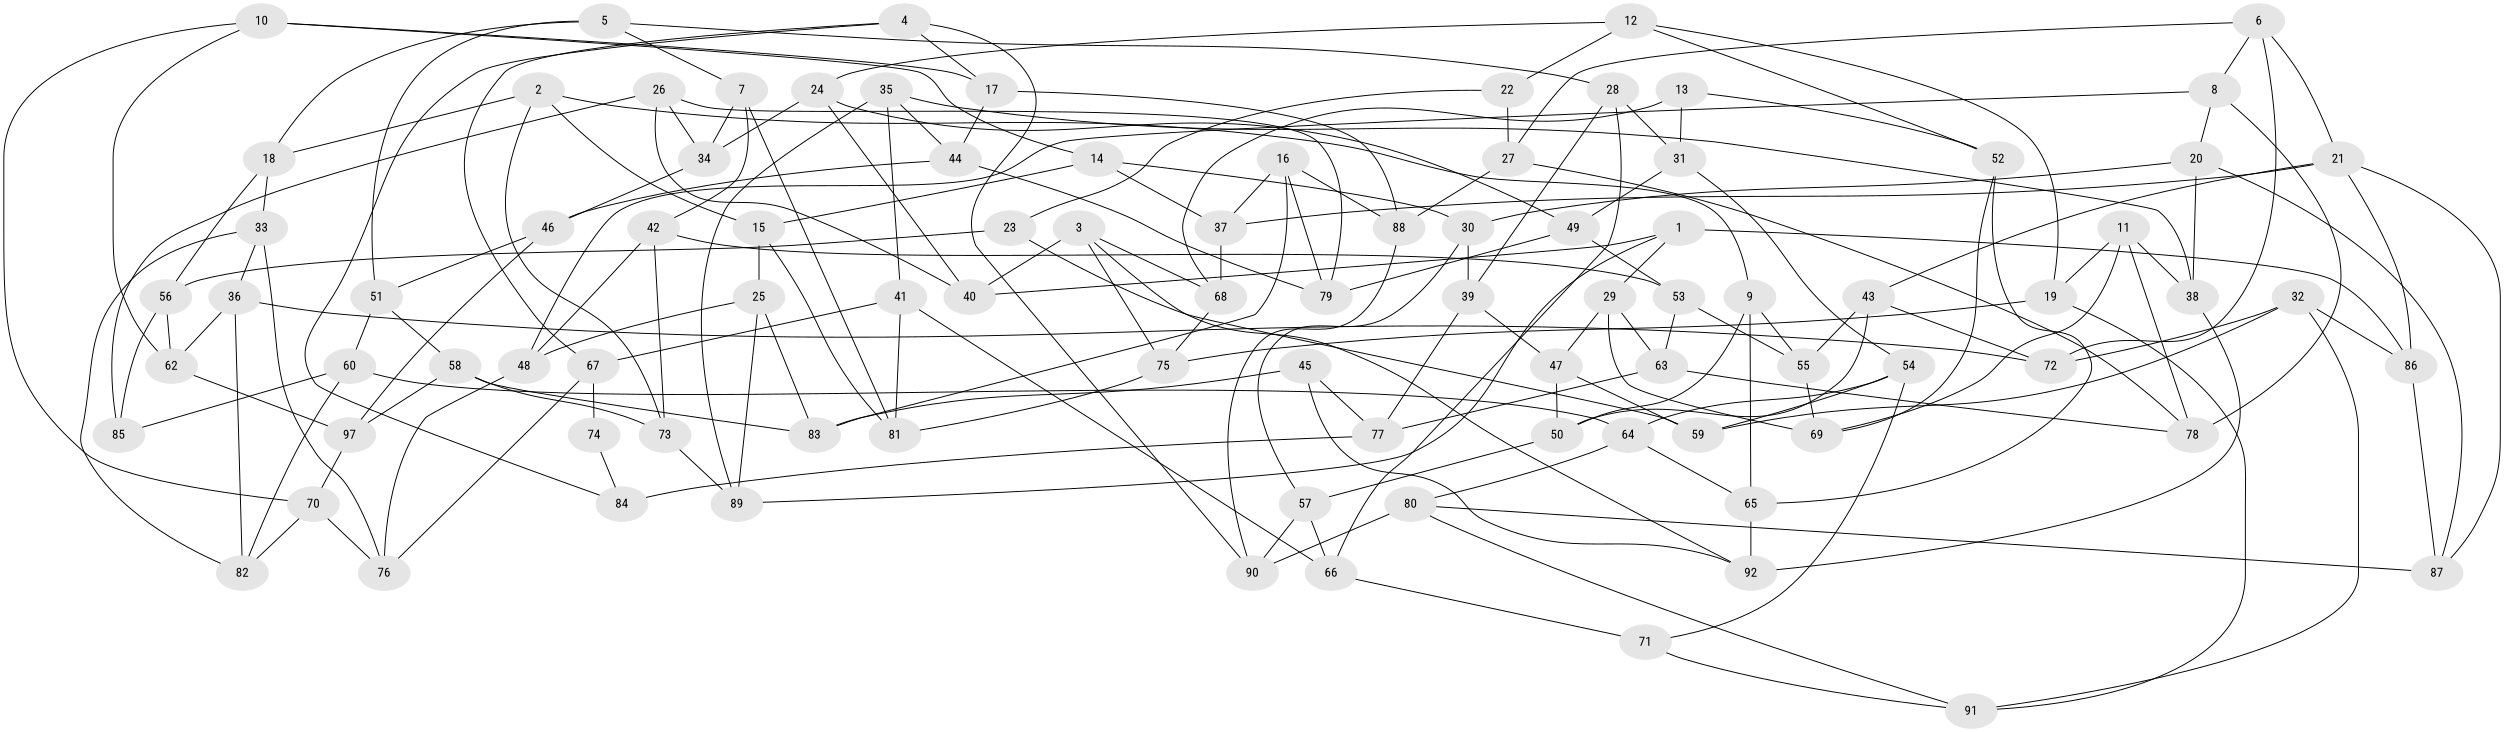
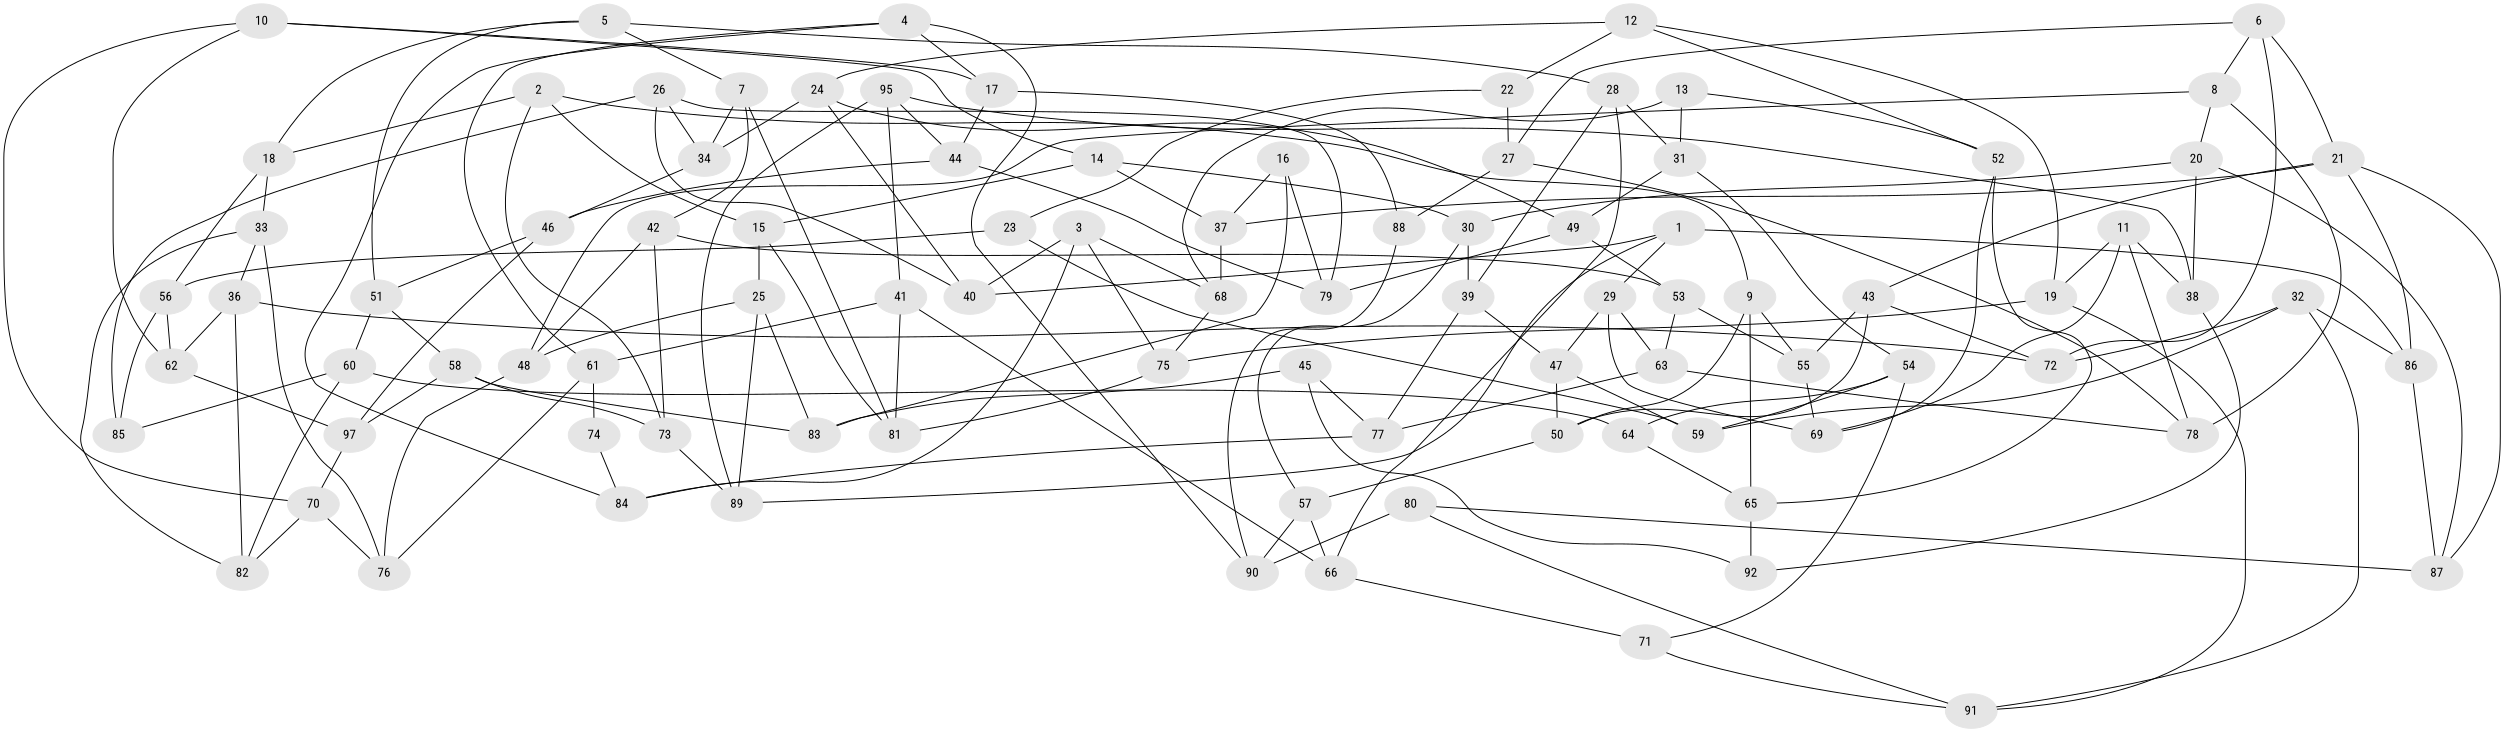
(886, 90) -> (886, 90)
(1353, 200) -> none
(593, 366) -> (593, 366)
(1401, 377) -> (927, 454)
(1522, 475) -> none
